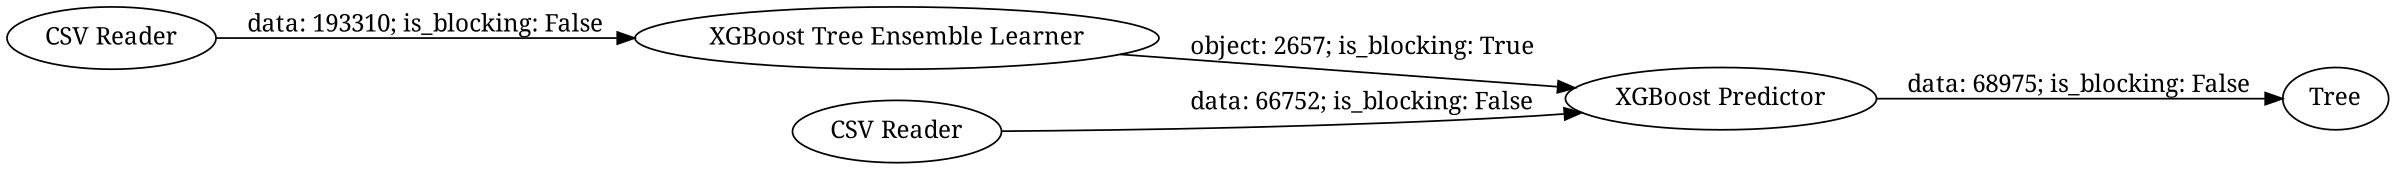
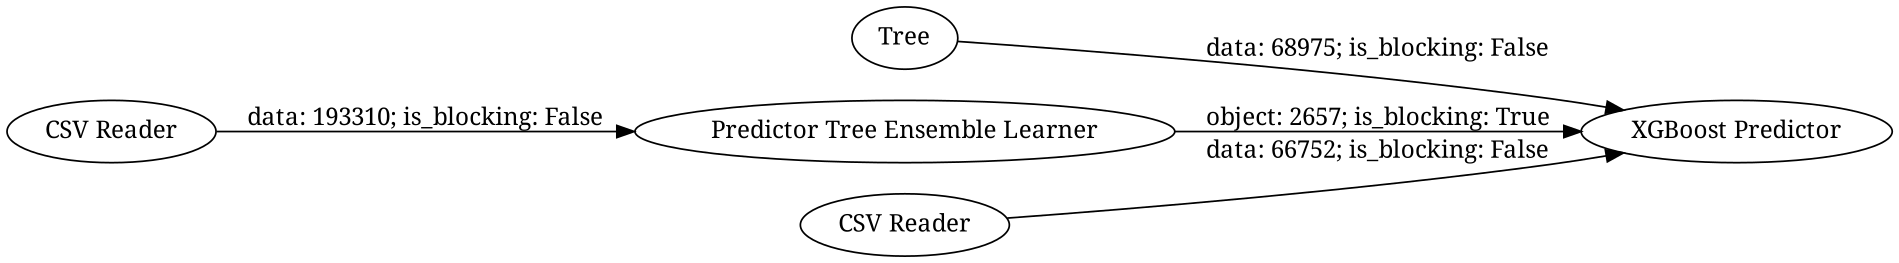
(897, 38) -> (905, 132)
(2071, 99) -> (1283, 68)
